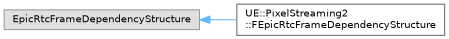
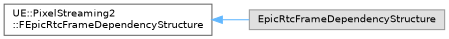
(223, 20) -> (236, 20)
